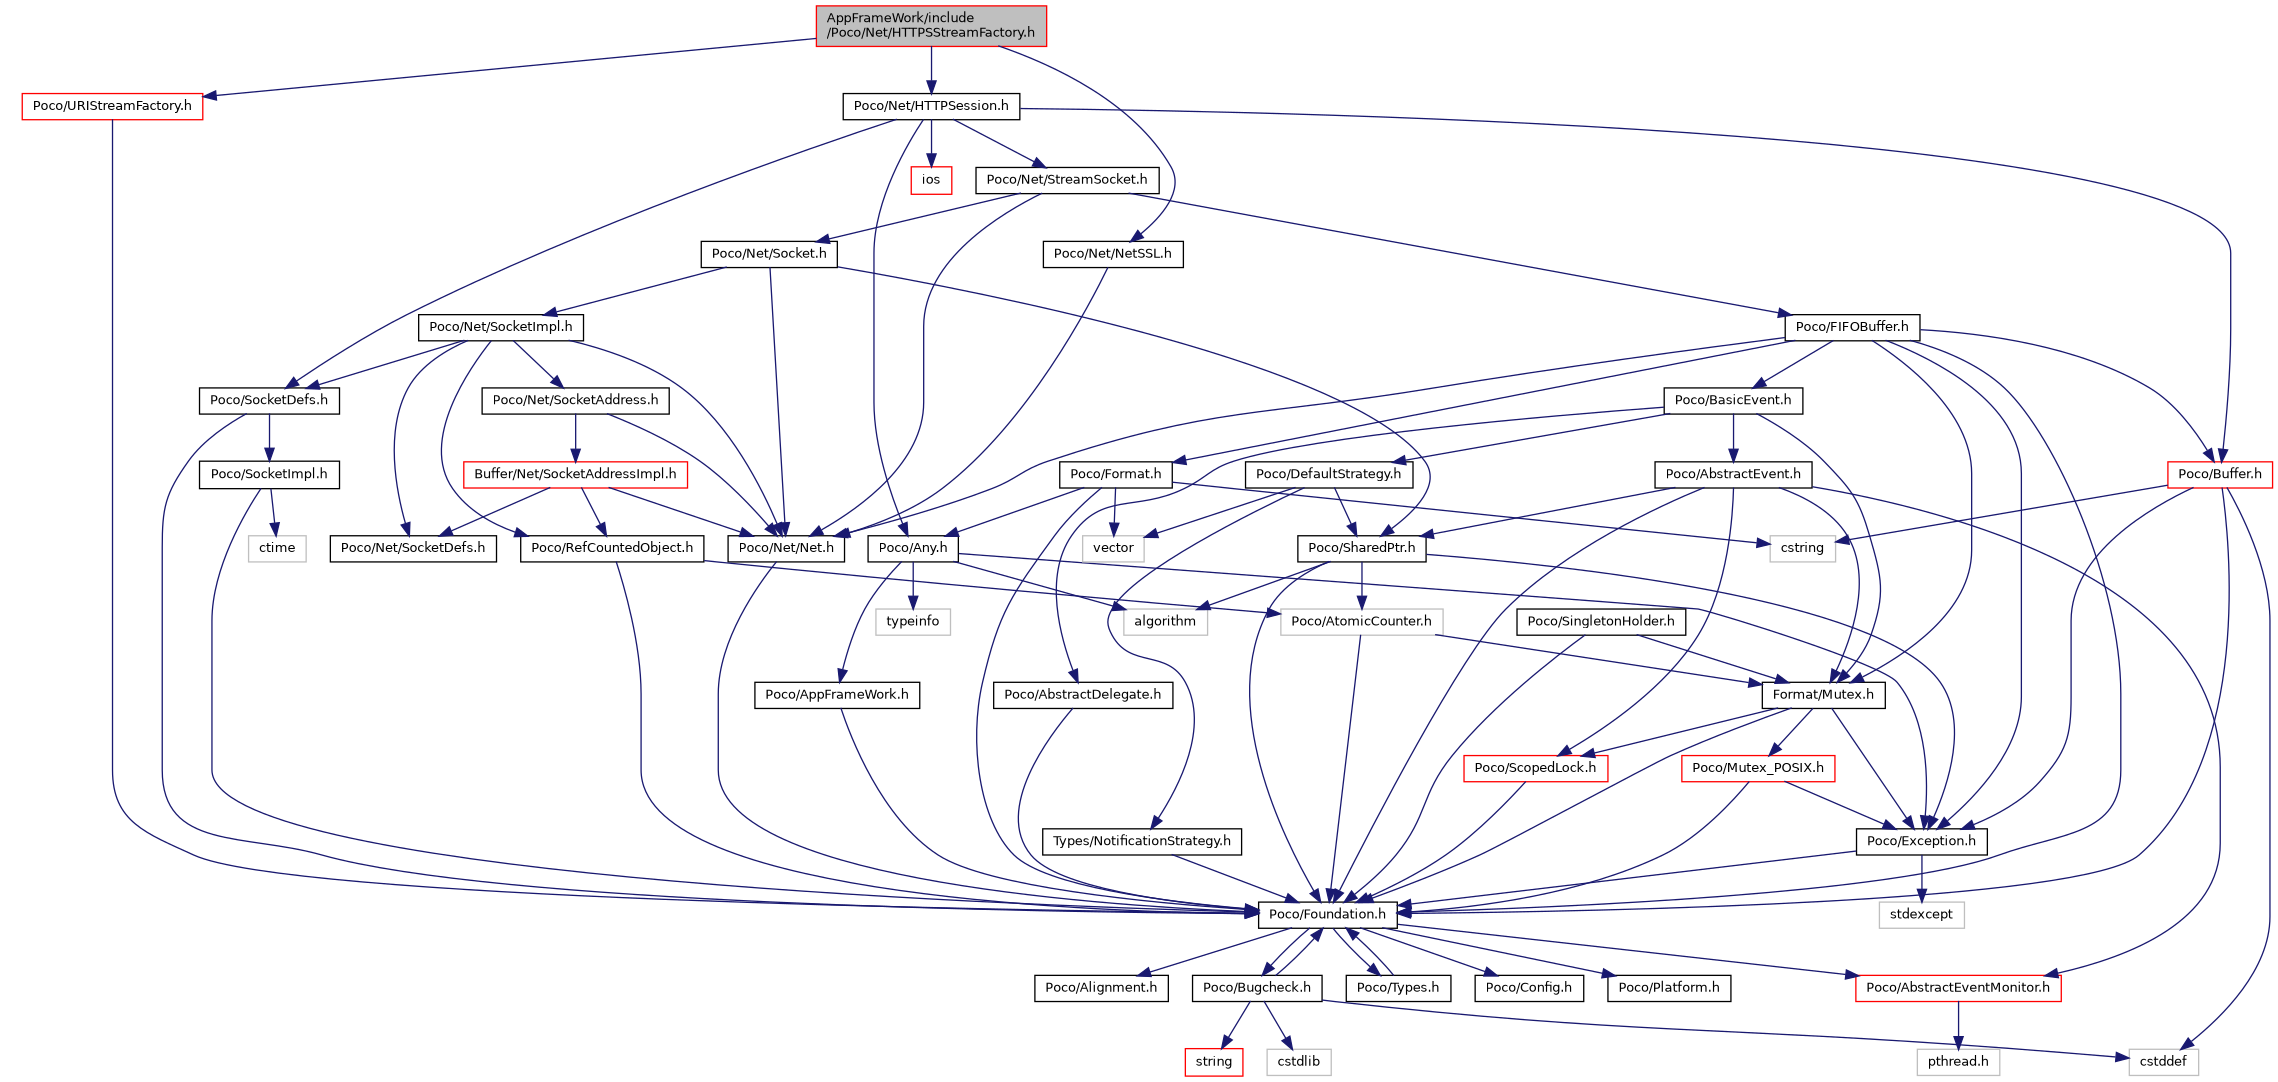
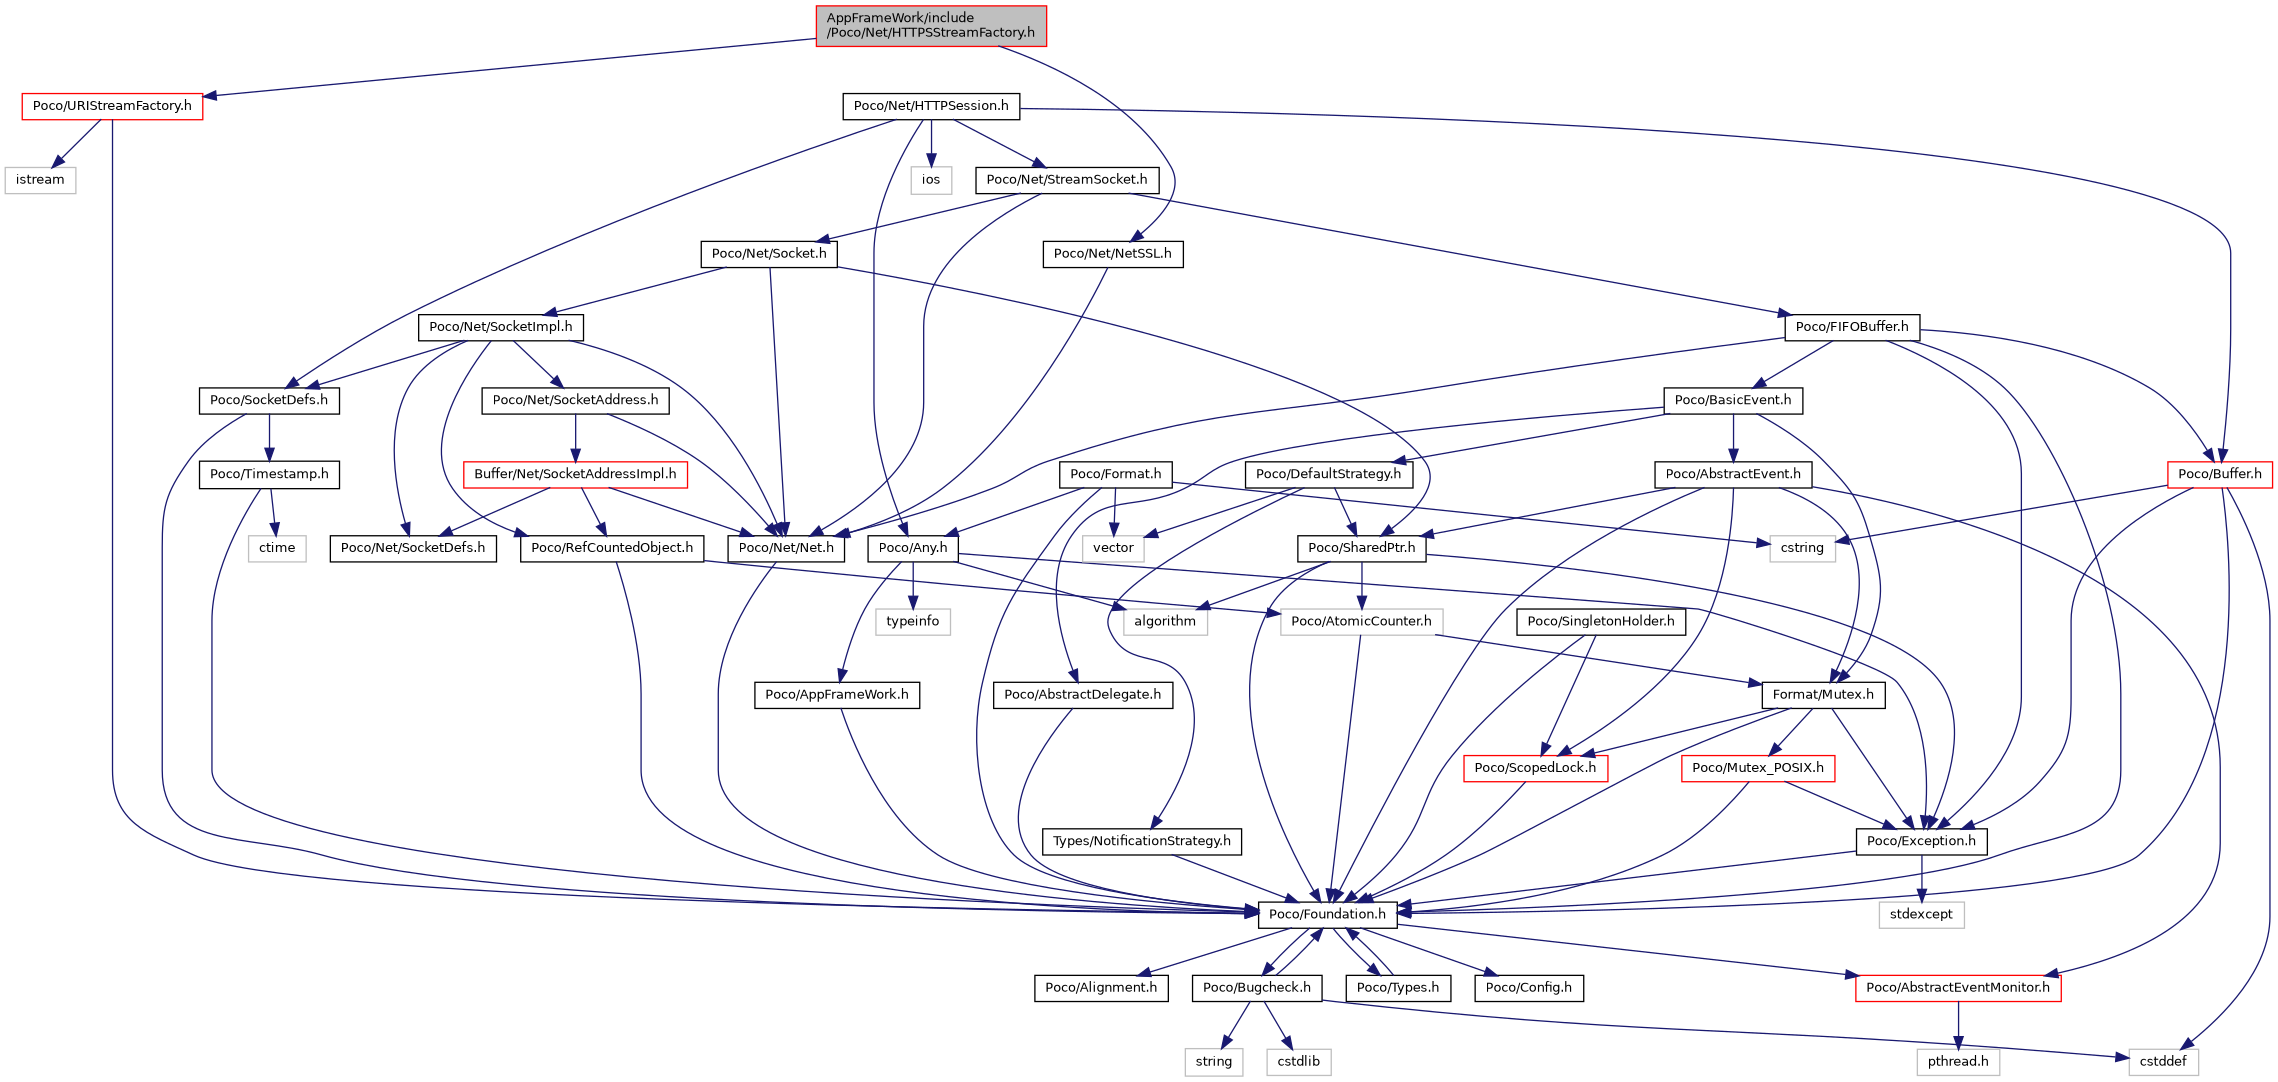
(932, 63) -> none
none -> (41, 181)
(932, 181) -> (932, 181)
(1491, 400) -> none
(270, 475) -> (270, 475)
(1972, 502) -> none
(1706, 657) -> (1571, 689)
(1669, 988) -> none
(1214, 1062) -> (1214, 1062)
